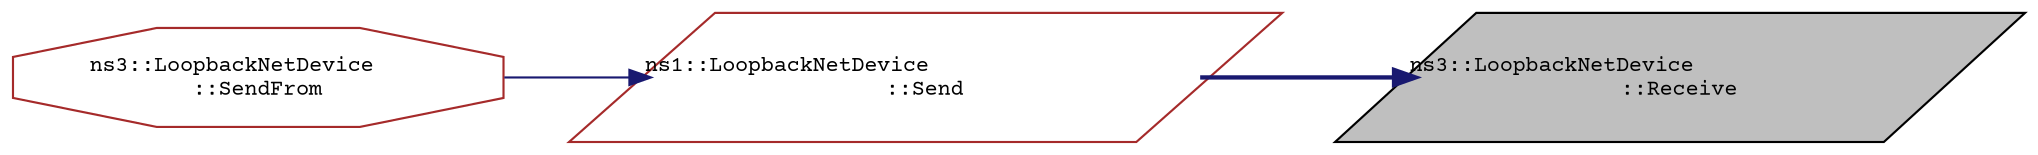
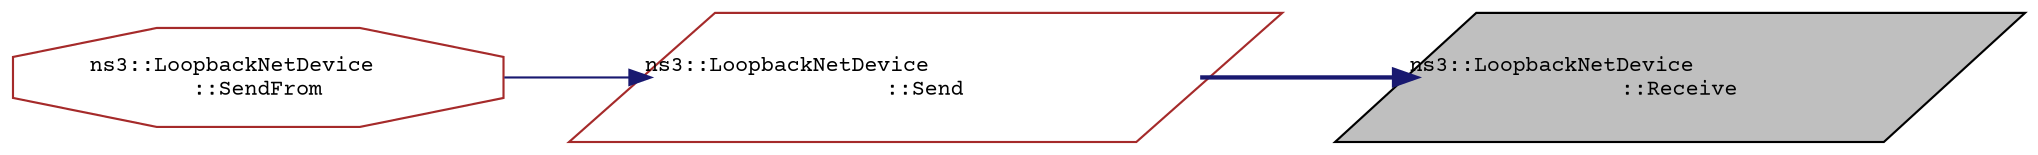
(926, 77) -> (926, 77)
